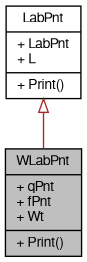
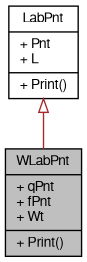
(44, 44) -> (35, 44)
